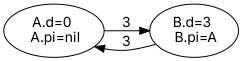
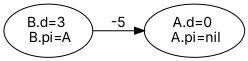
(122, 31) -> none
(127, 42) -> (119, 23)
